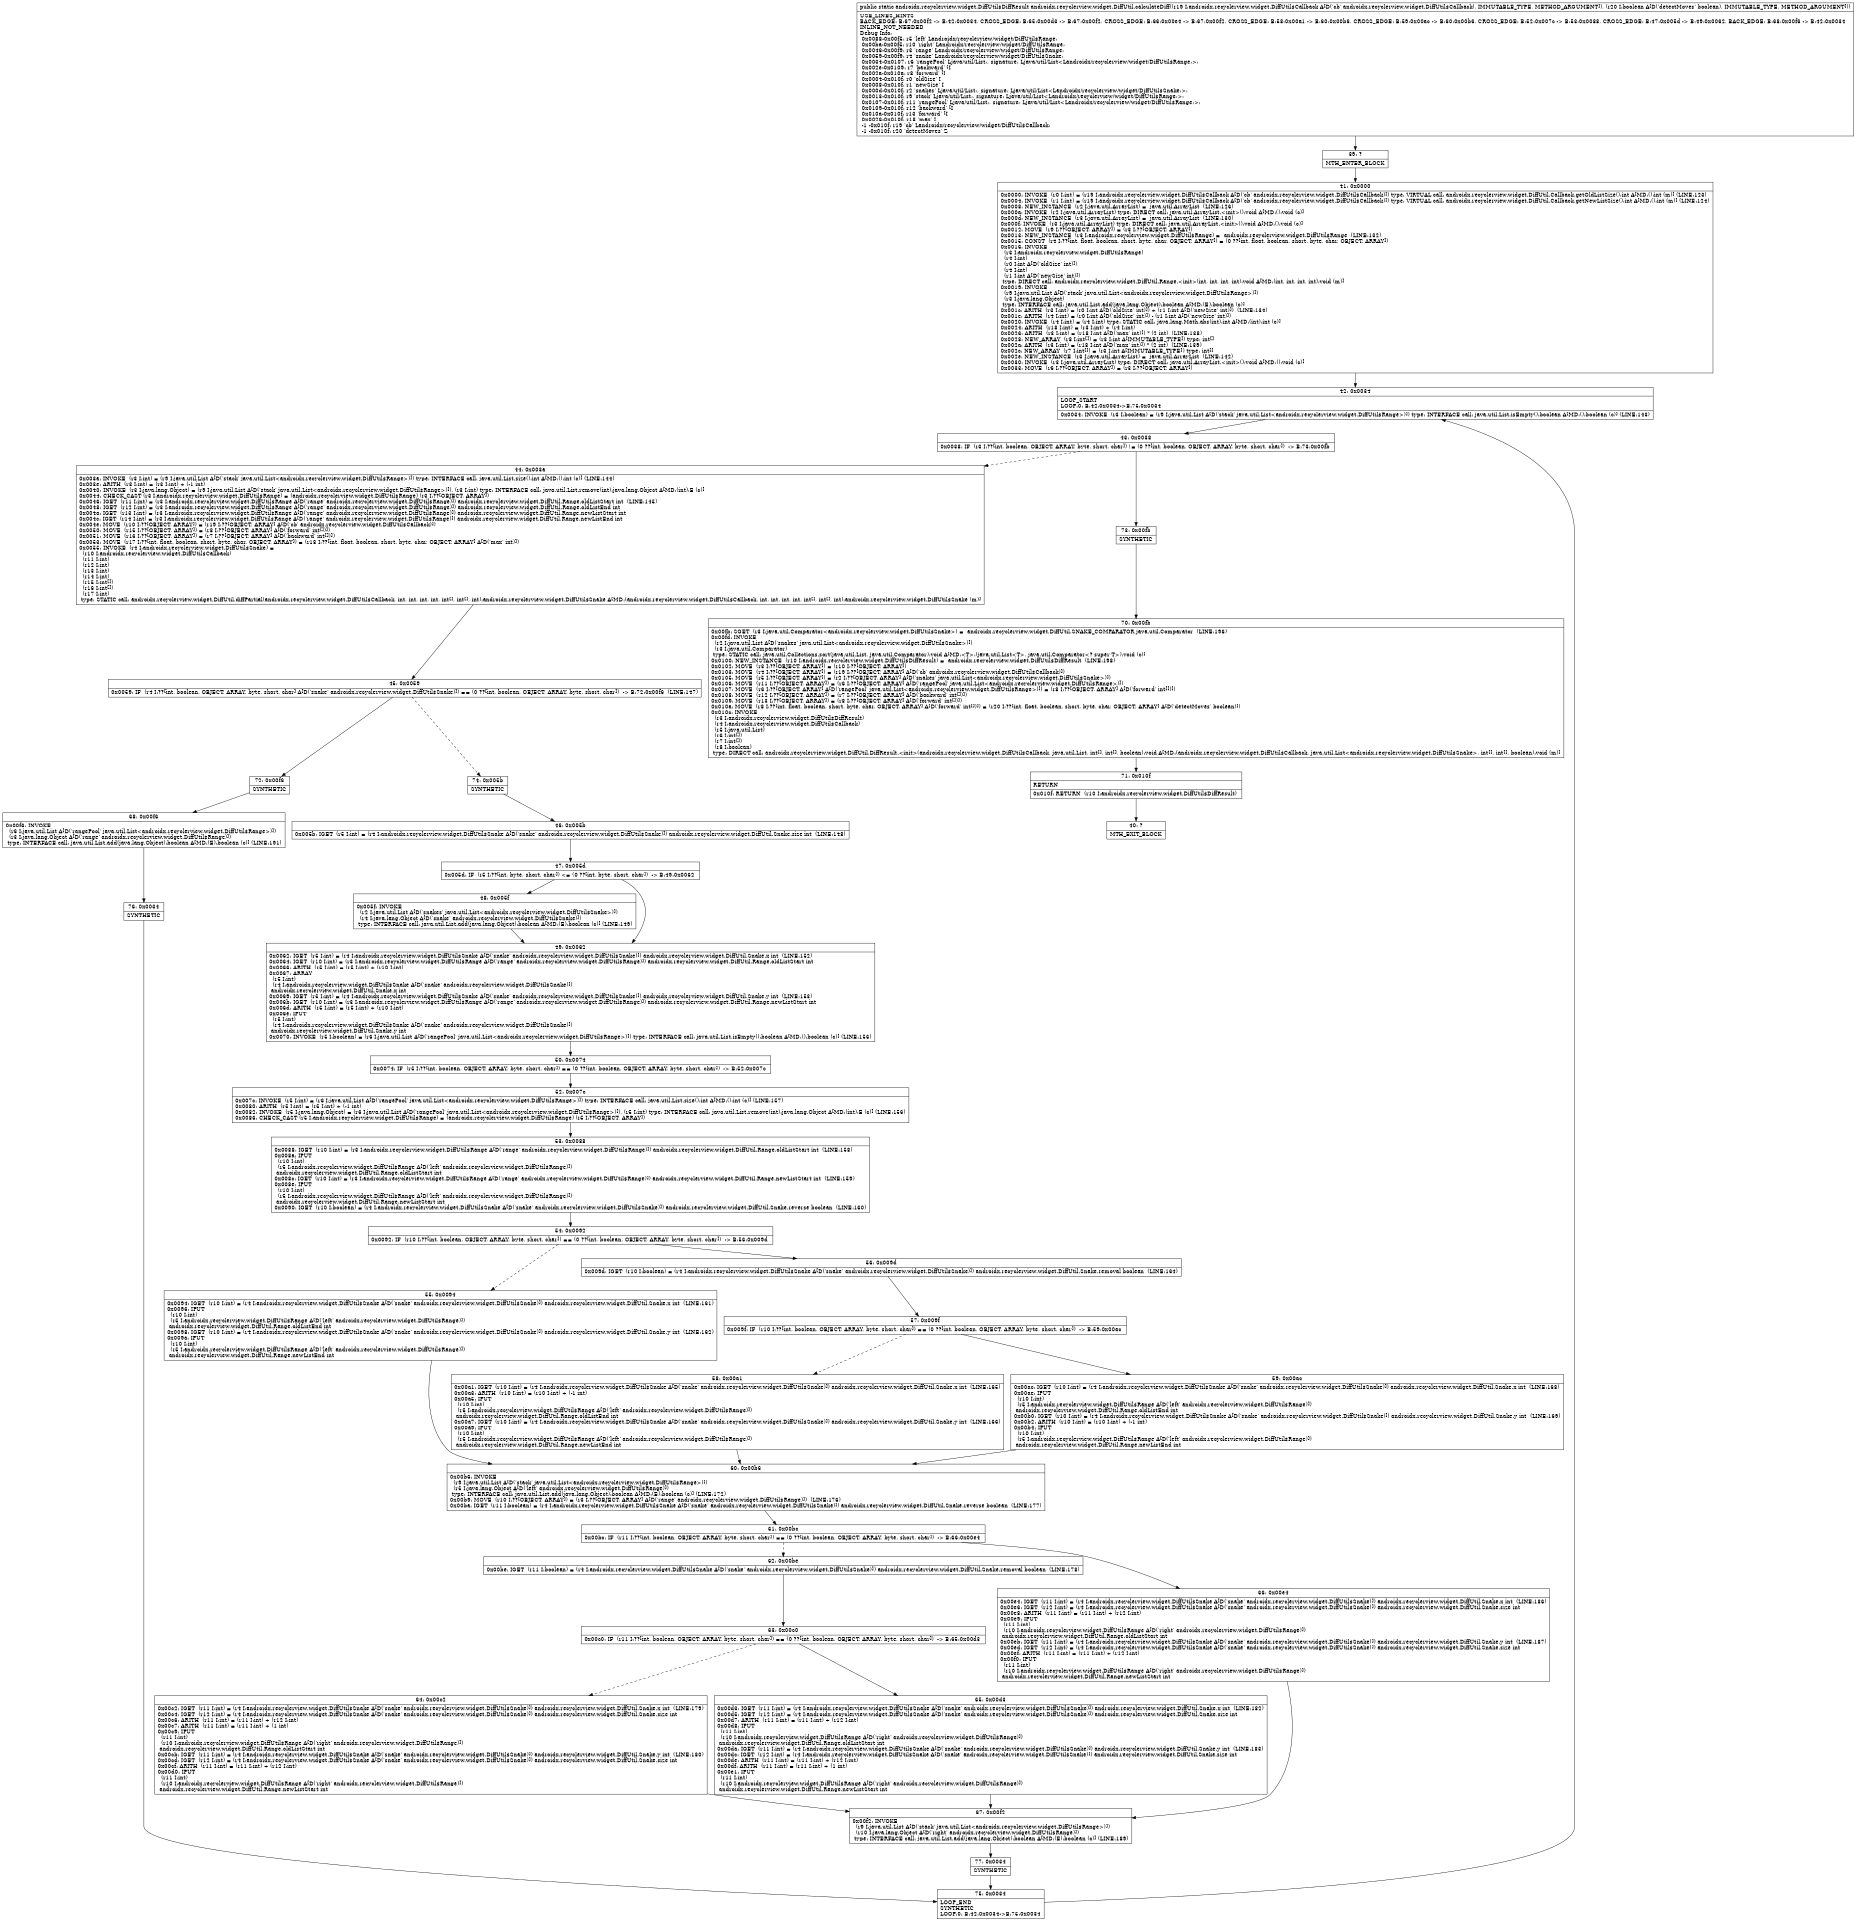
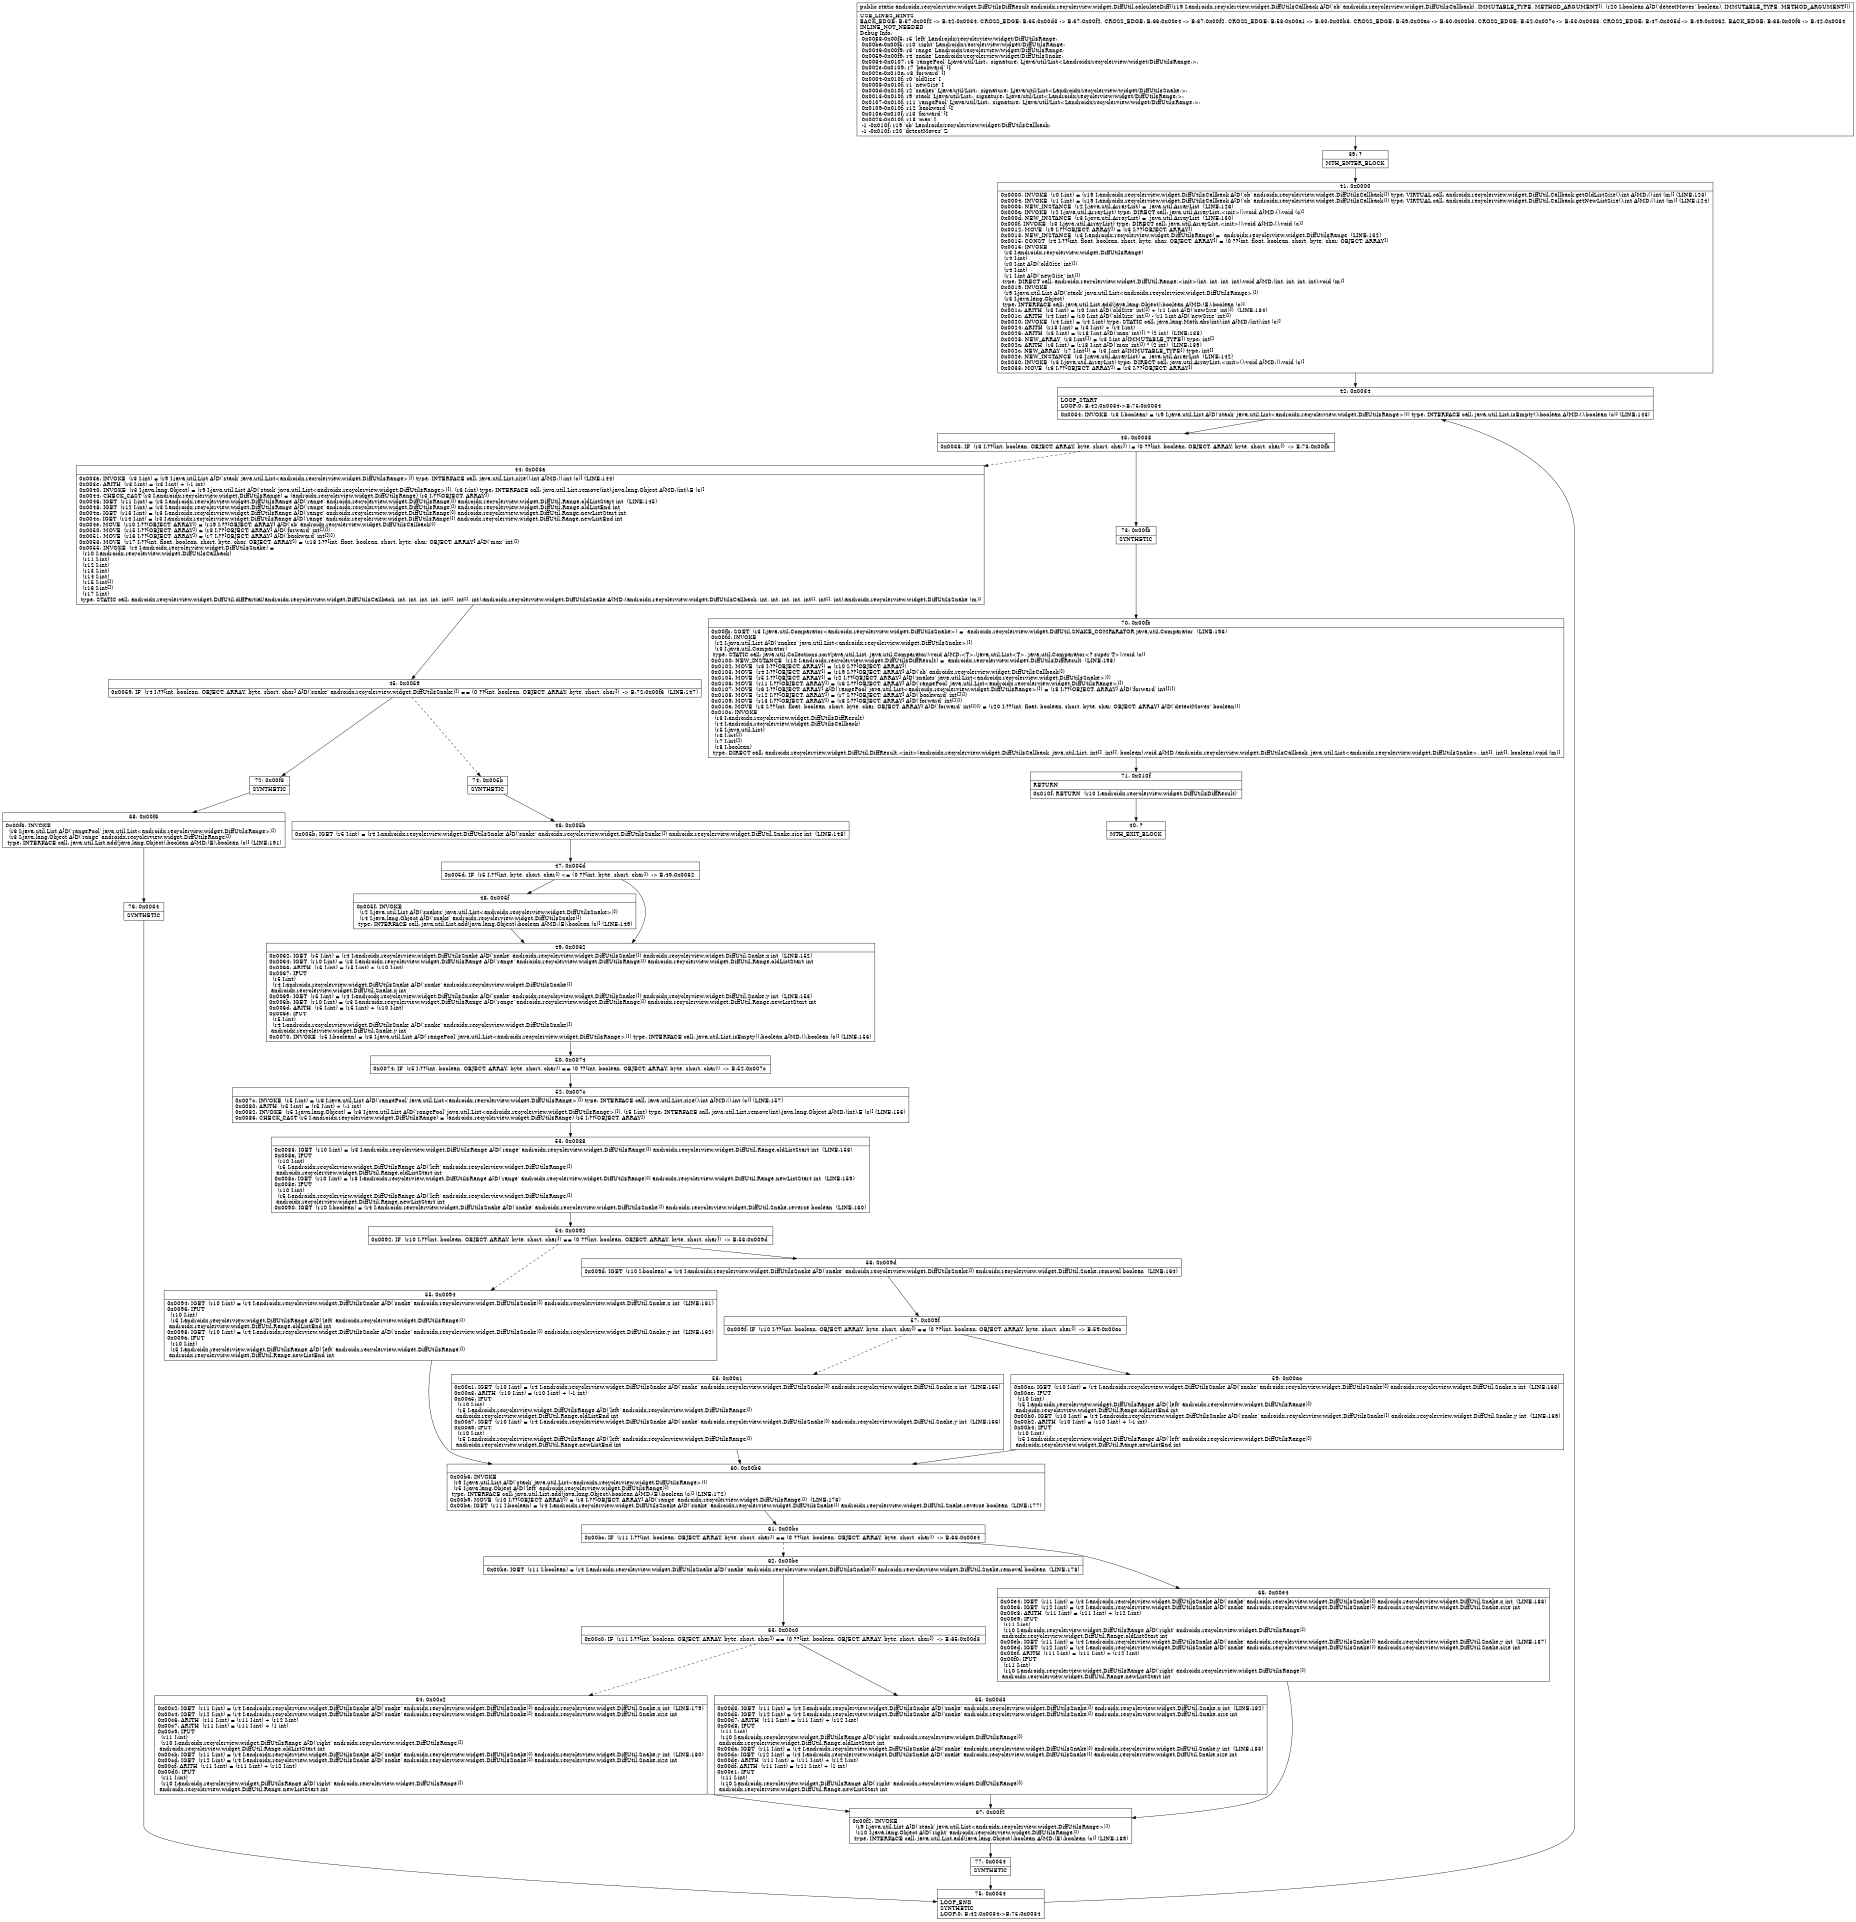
(293, 974) -> (290, 974)
